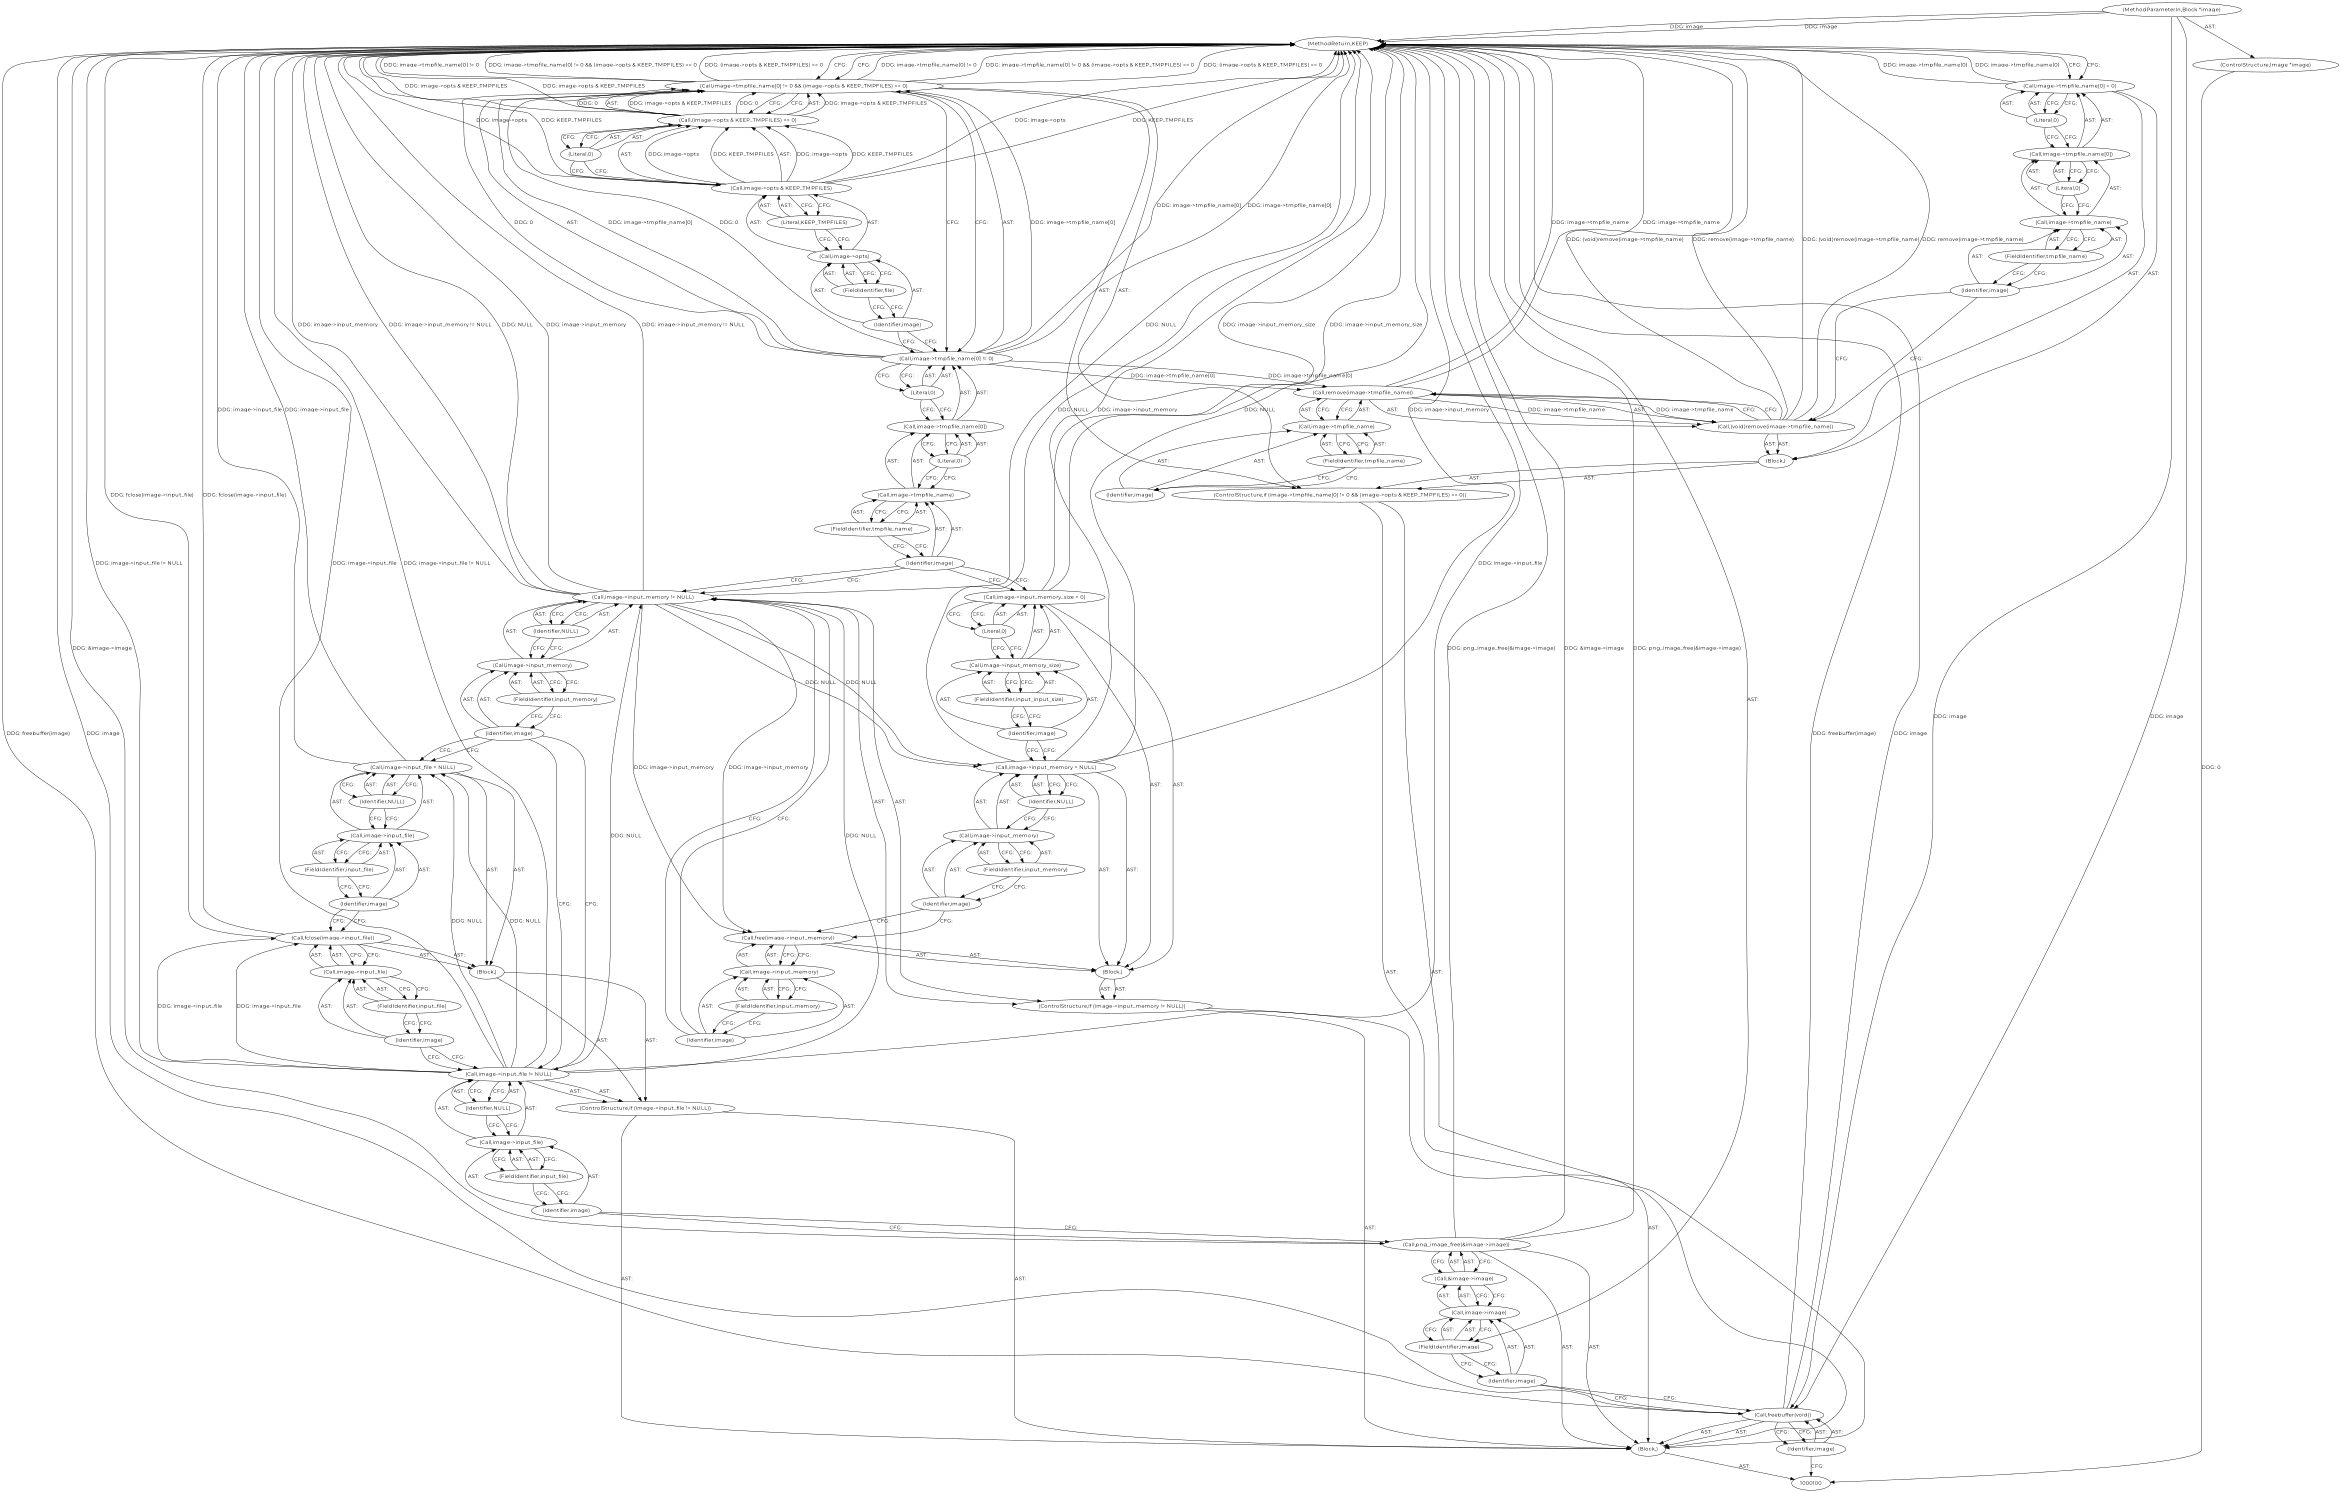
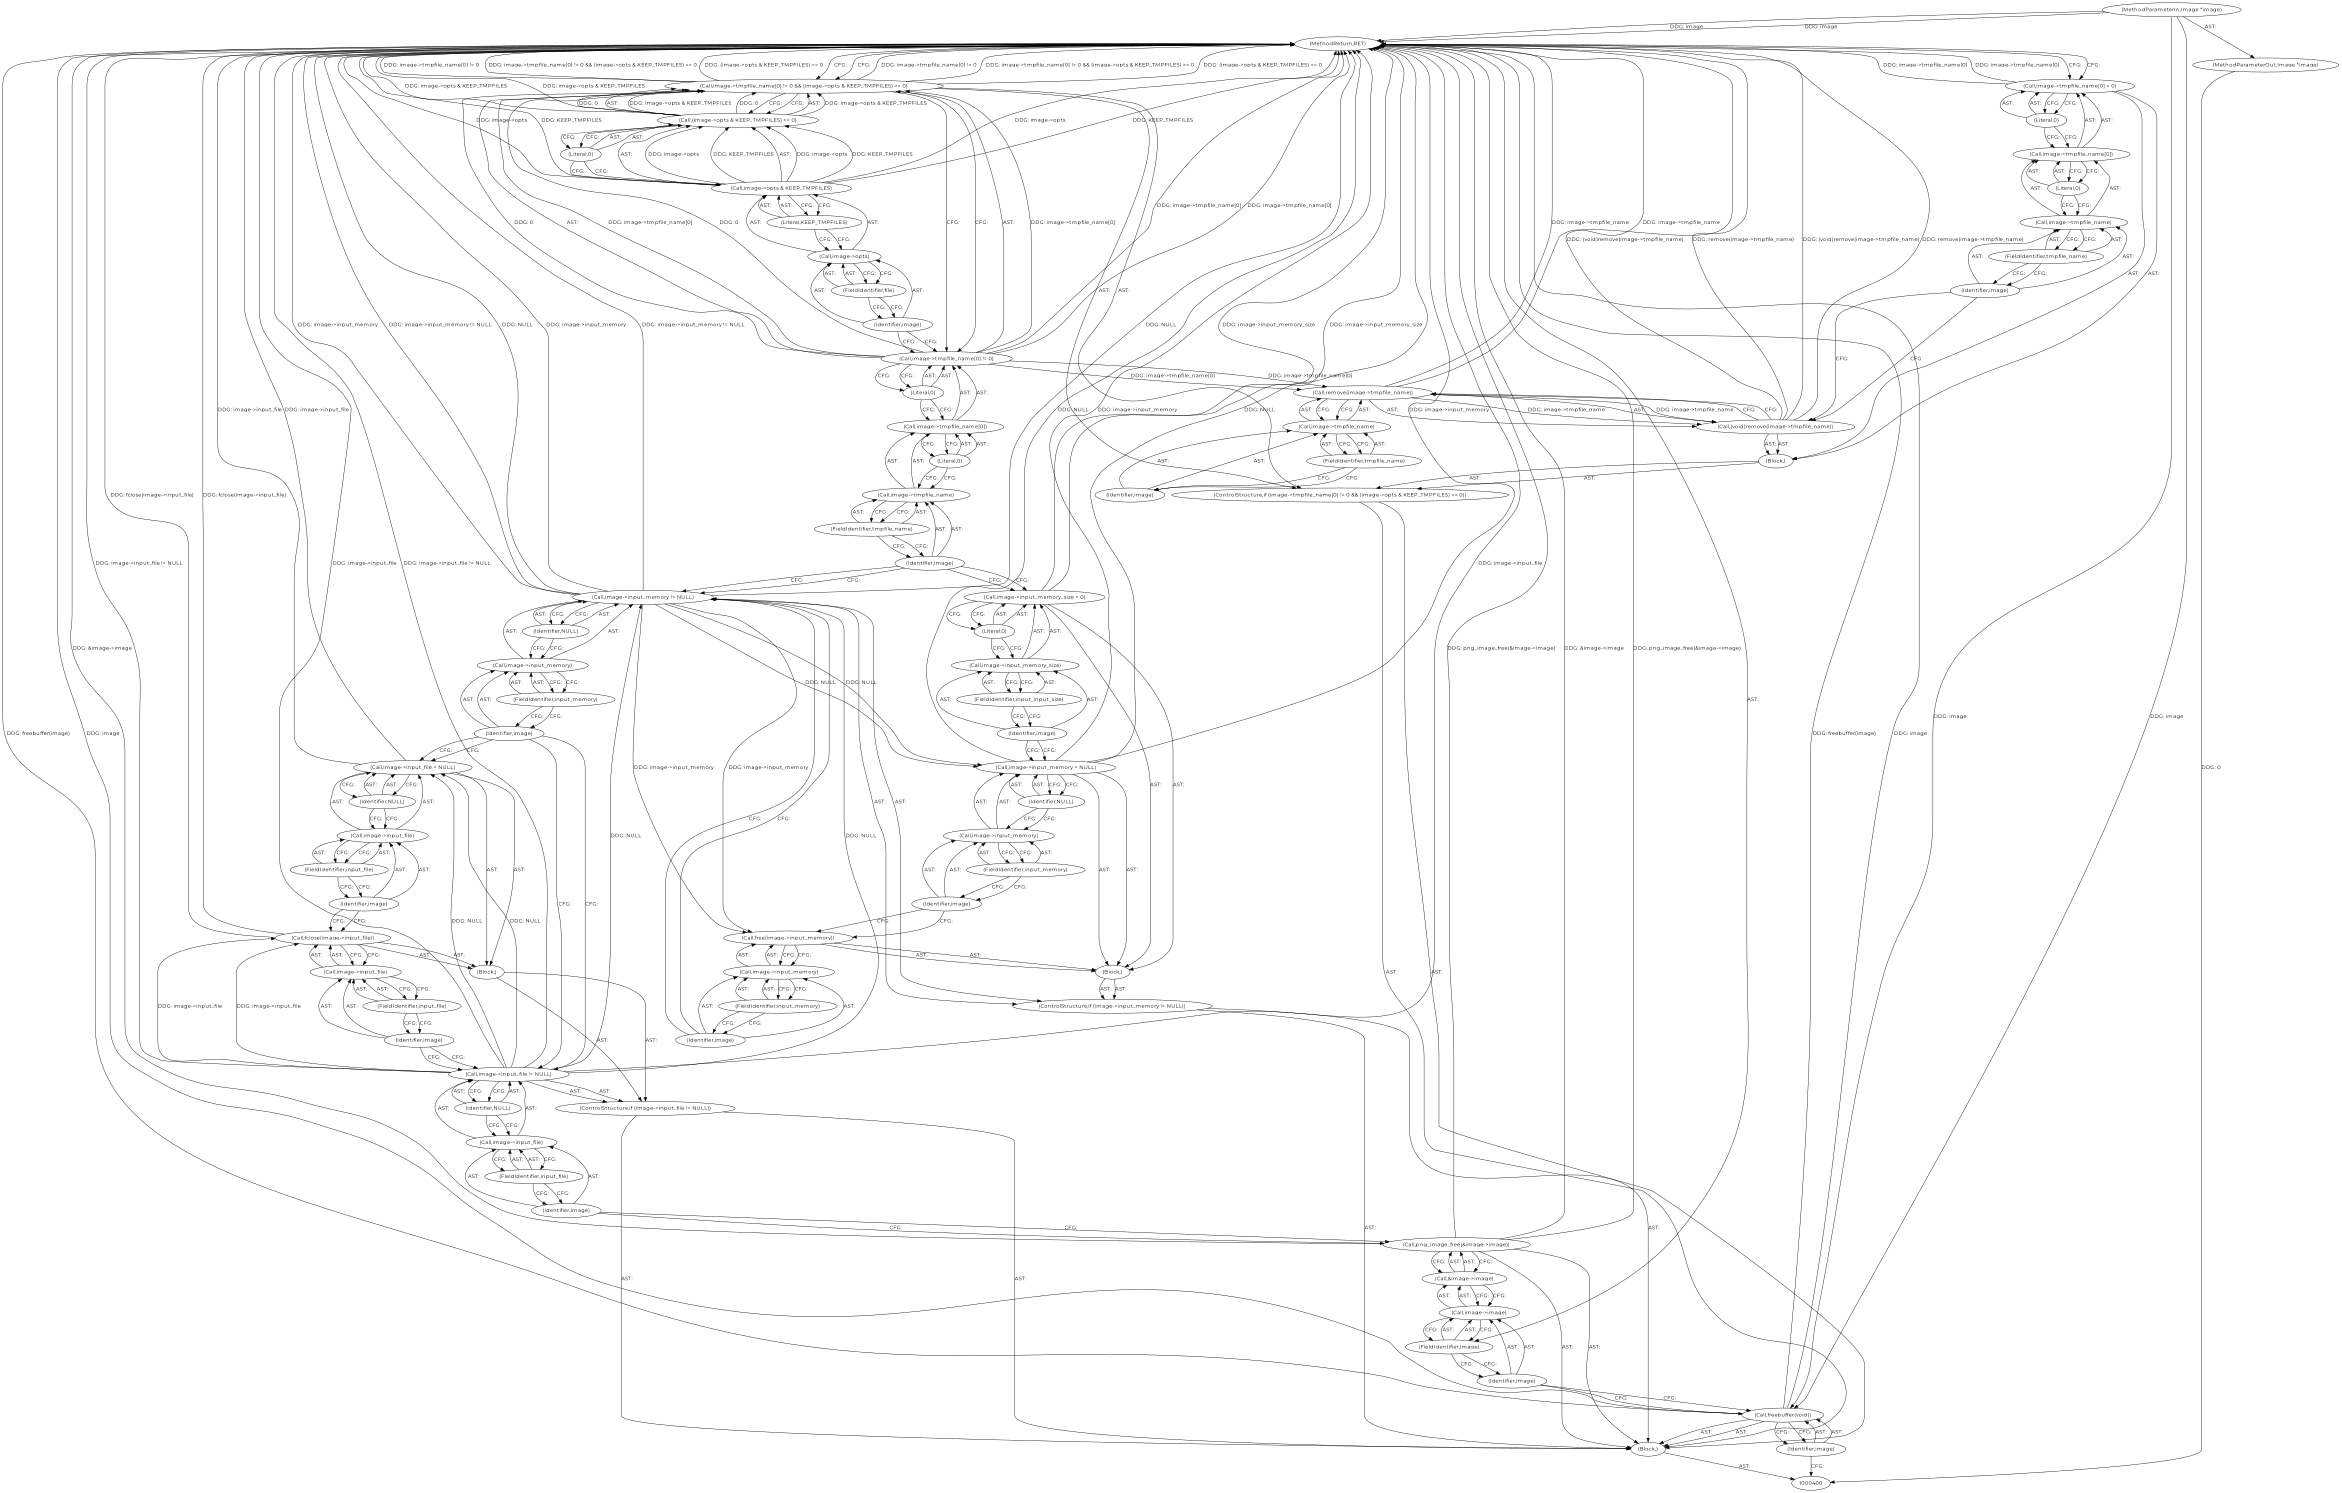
(2172, 10) -> (2172, 10)
(1338, 44) -> (1338, 44)
(2266, 65) -> (2266, 65)
(1811, 1483) -> (1811, 1483)
